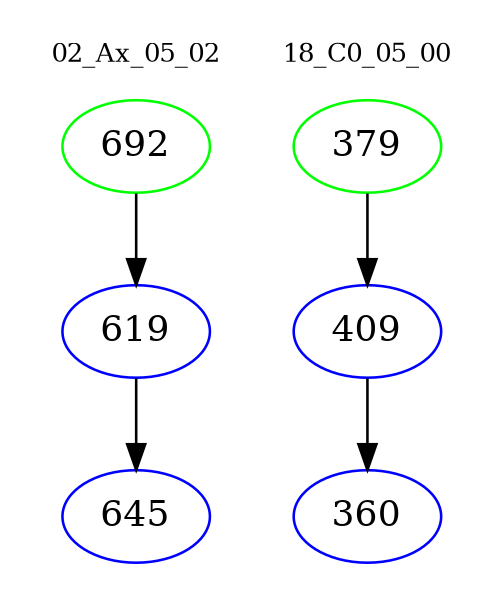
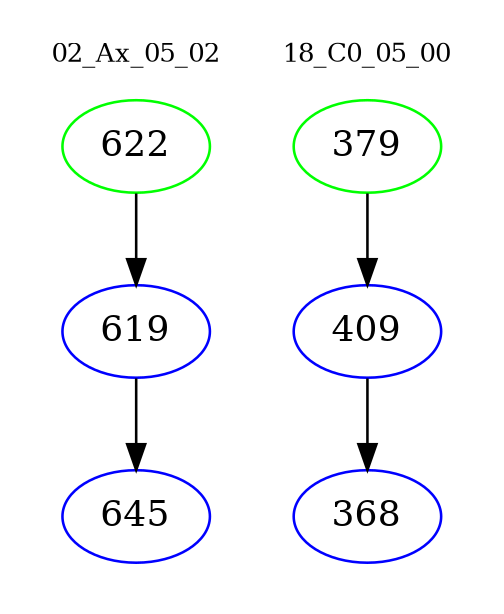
(136, 146) -> (136, 146)
(367, 516) -> (367, 516)
